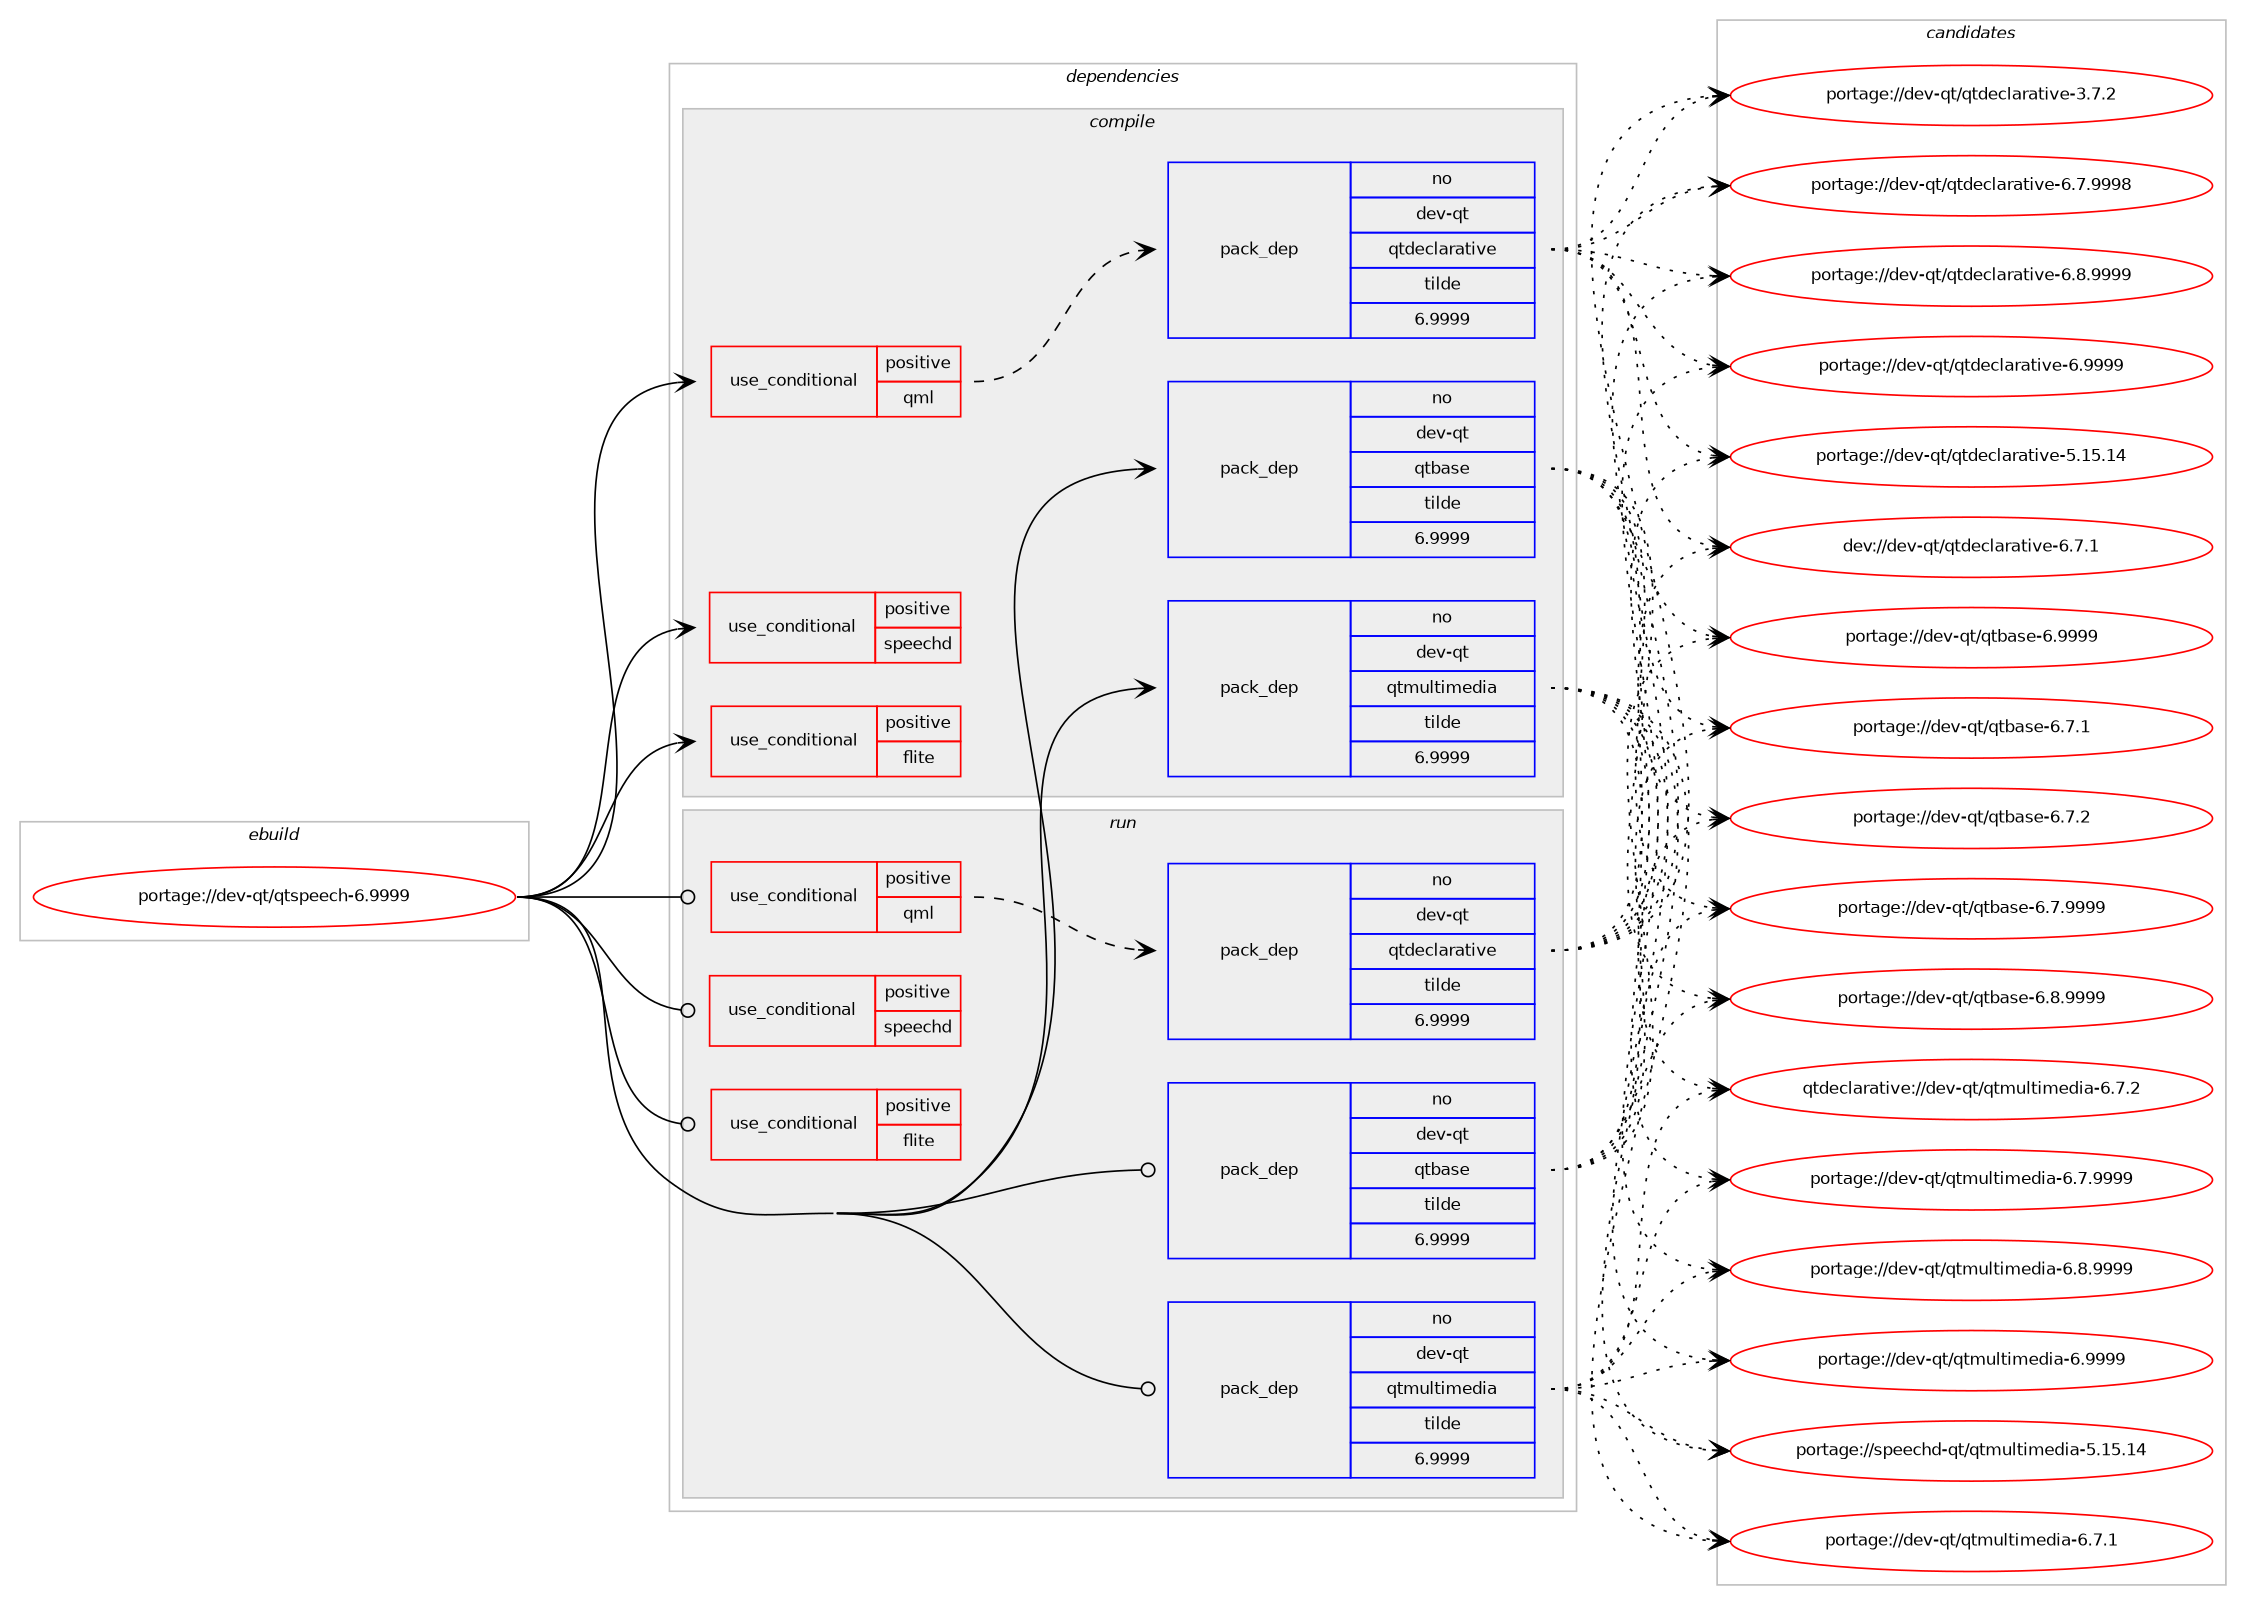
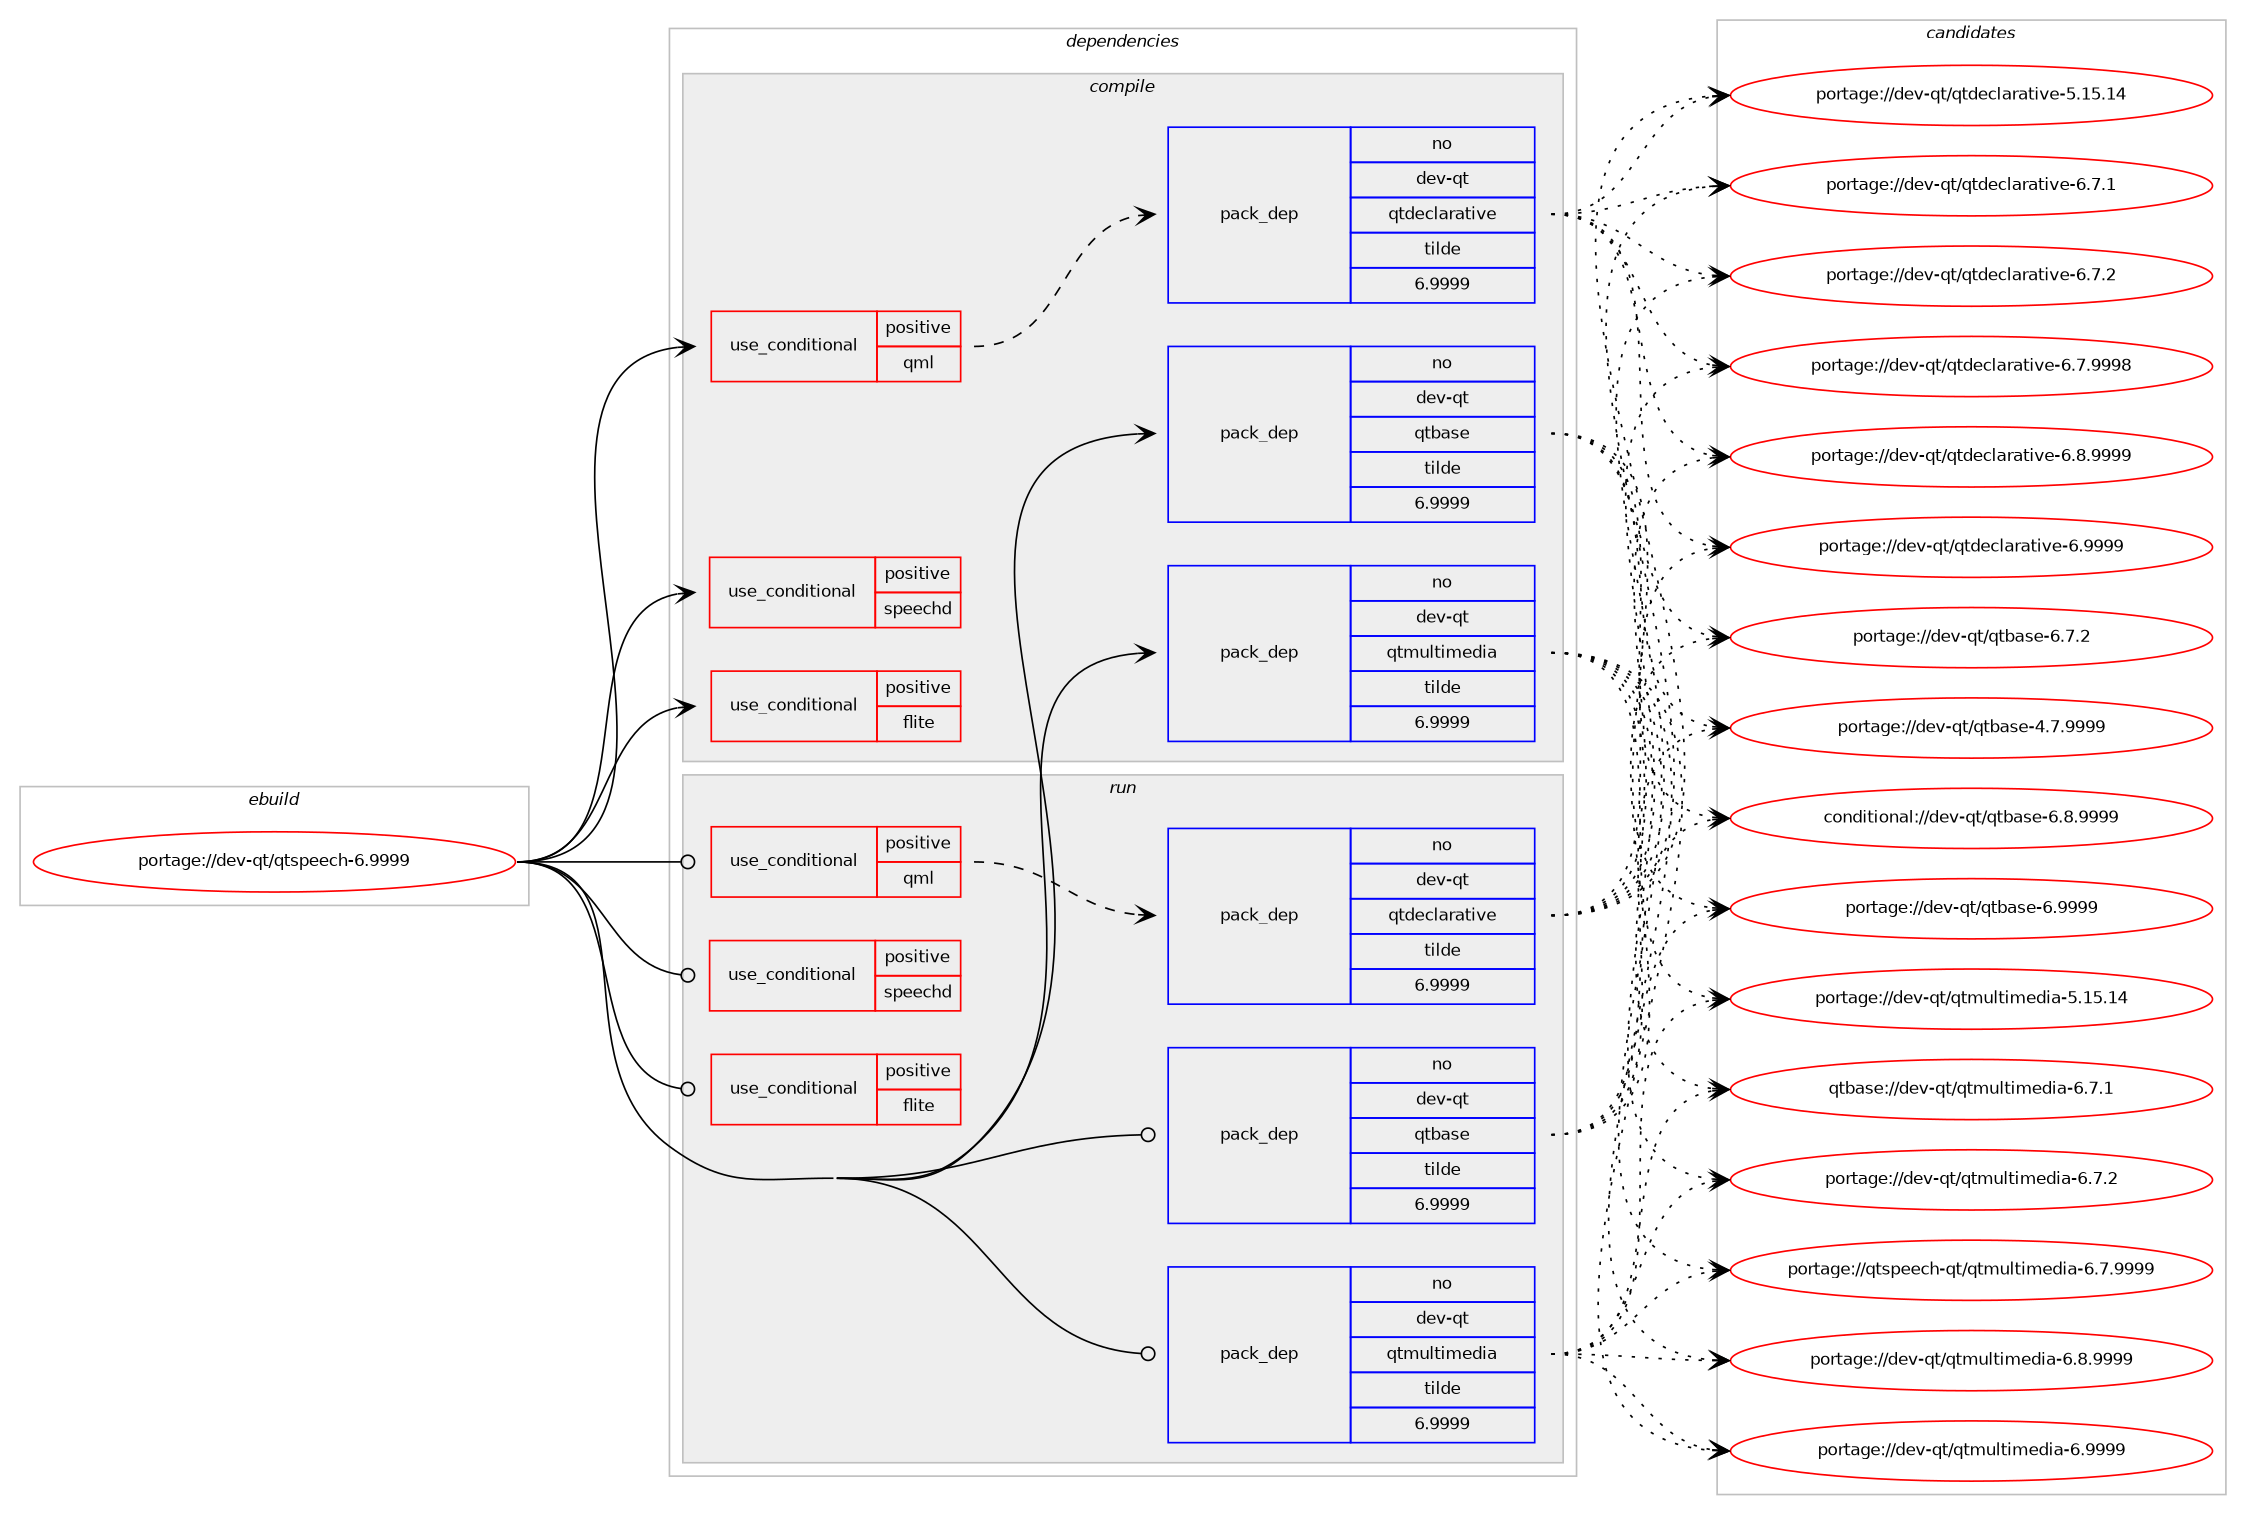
(1972, 95) -> (1972, 276)
(1972, 547) -> (1972, 186)
(1972, 728) -> none
(1972, 909) -> (1972, 728)
(1972, 999) -> (1972, 818)
(1972, 1090) -> (1972, 1180)
(1972, 1180) -> (1972, 1270)
(1972, 1451) -> (1972, 999)
(1972, 1541) -> (1972, 1090)
